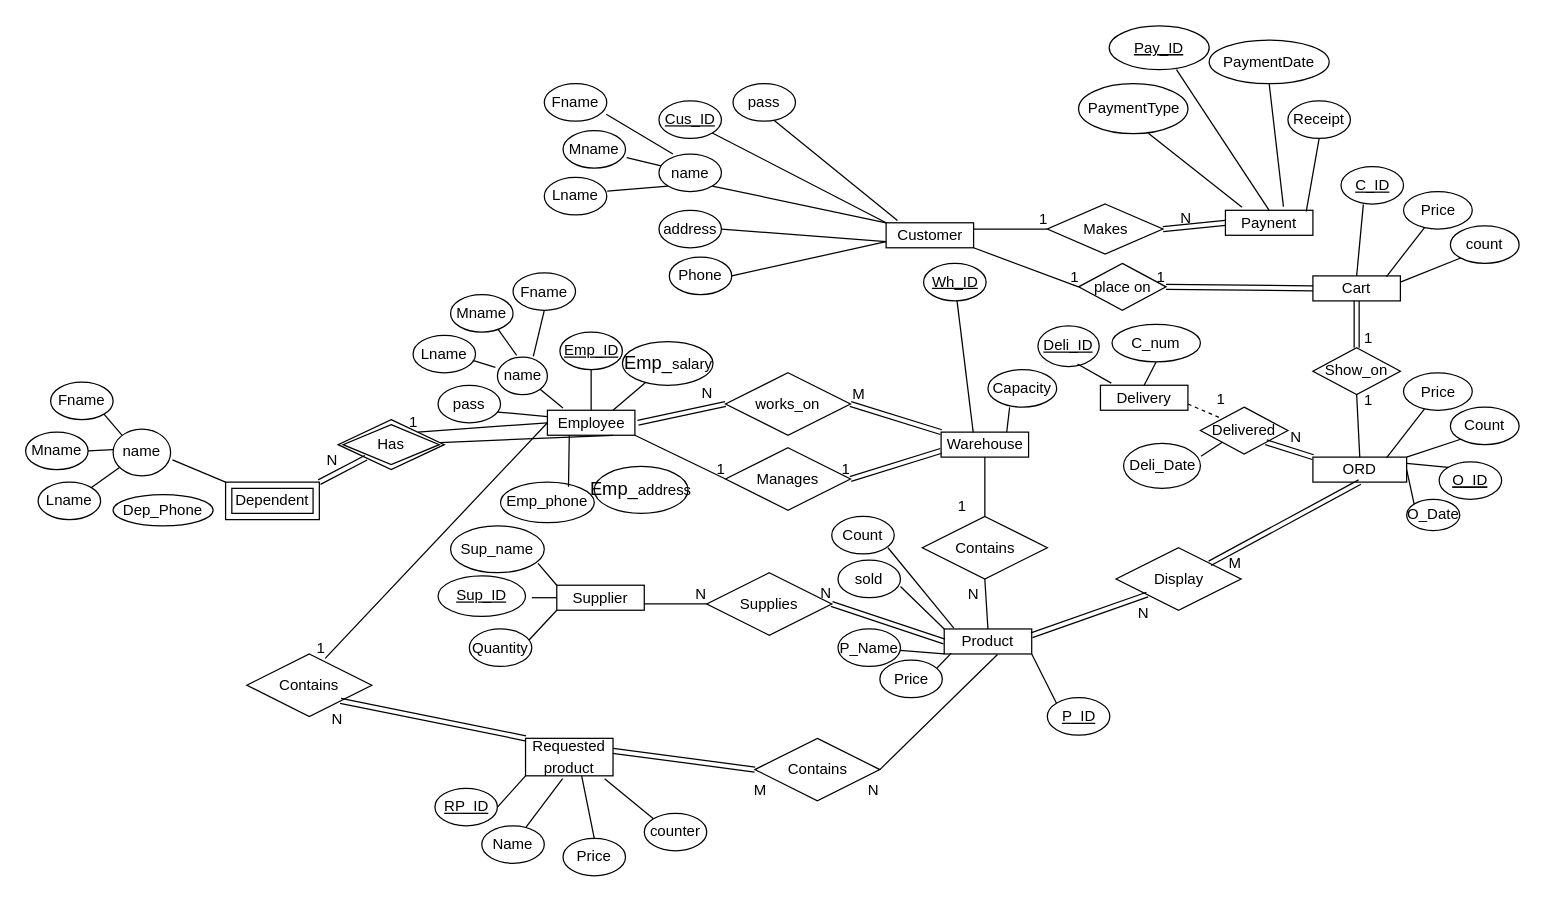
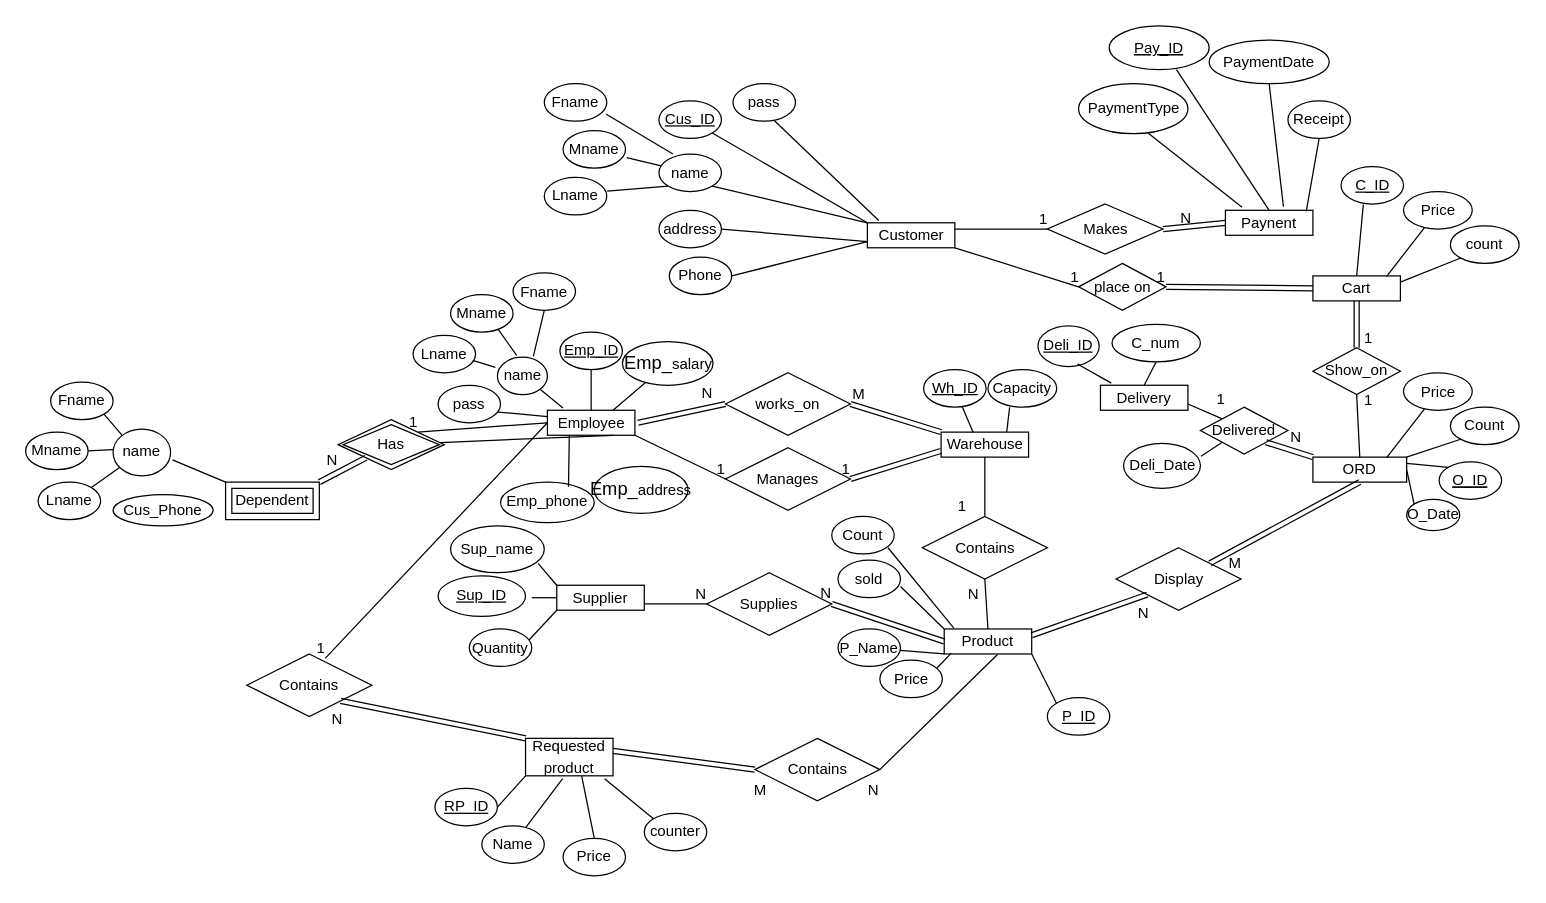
(930, 235) -> (911, 235)
(955, 282) -> (955, 388)
(1206, 411) -> (1206, 411)
(163, 511) -> (163, 511)
